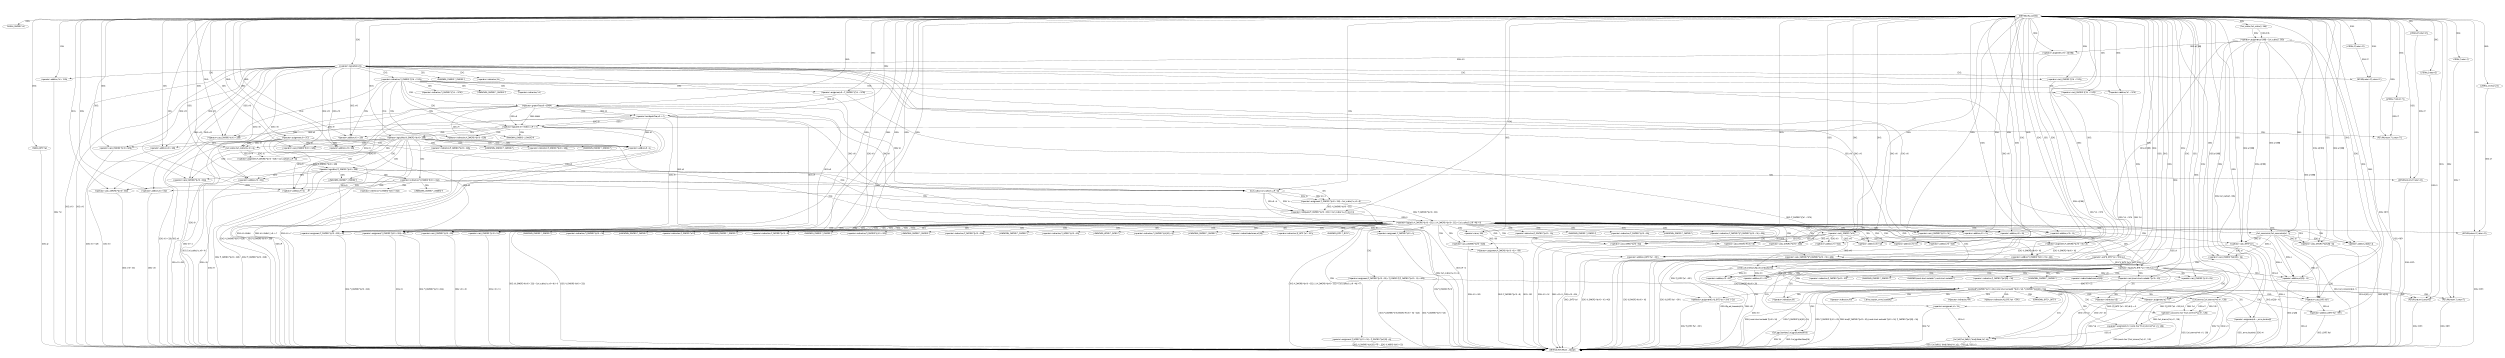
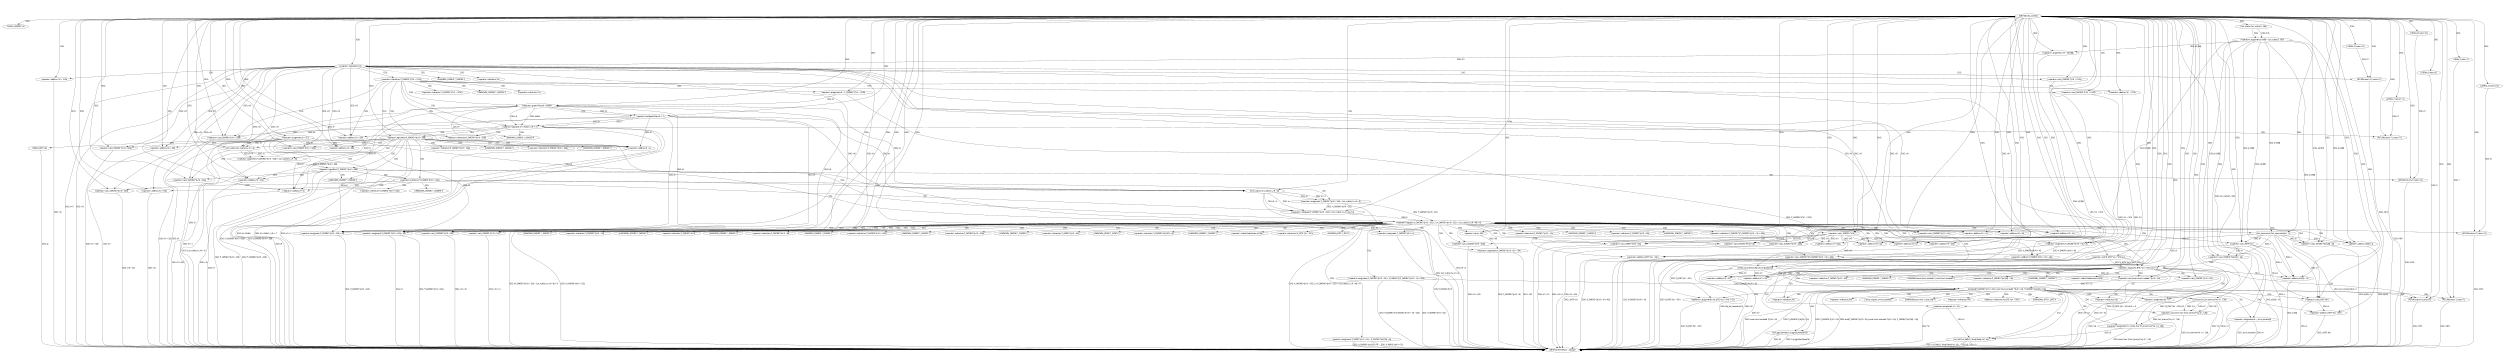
(961, 17) -> (165, 142)
none -> (2172, 239)
(2184, 263) -> (2193, 264)
none -> (1920, 300)
